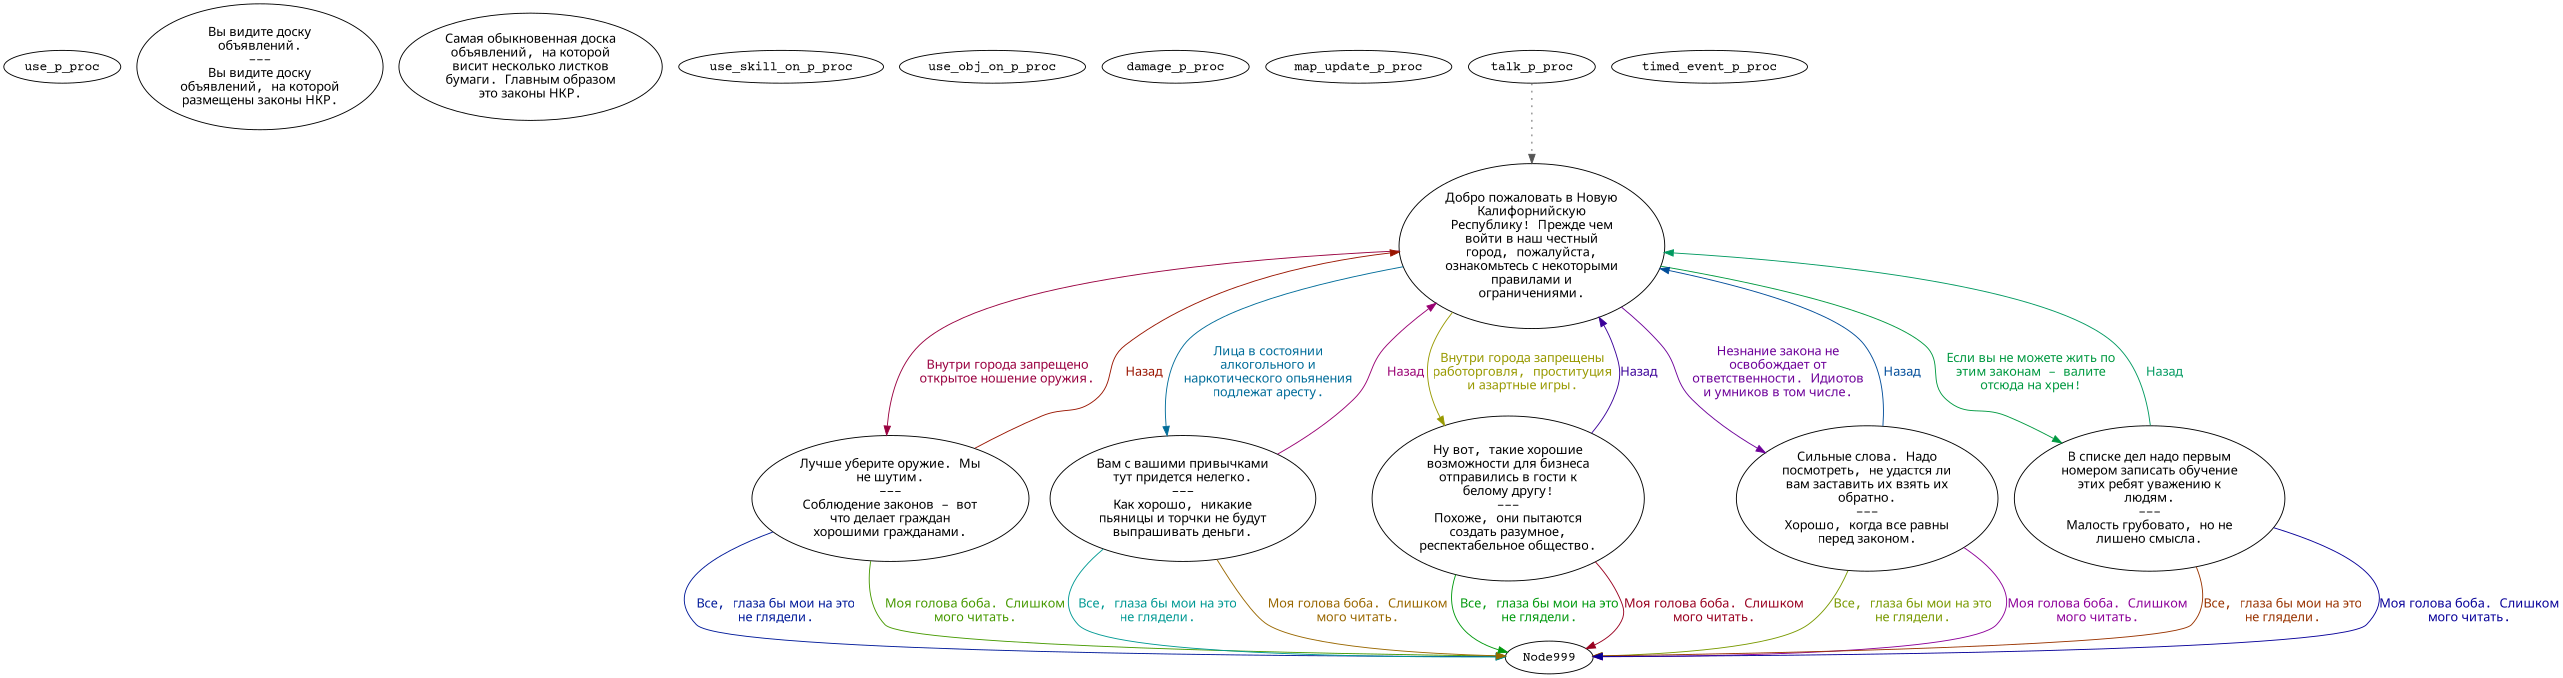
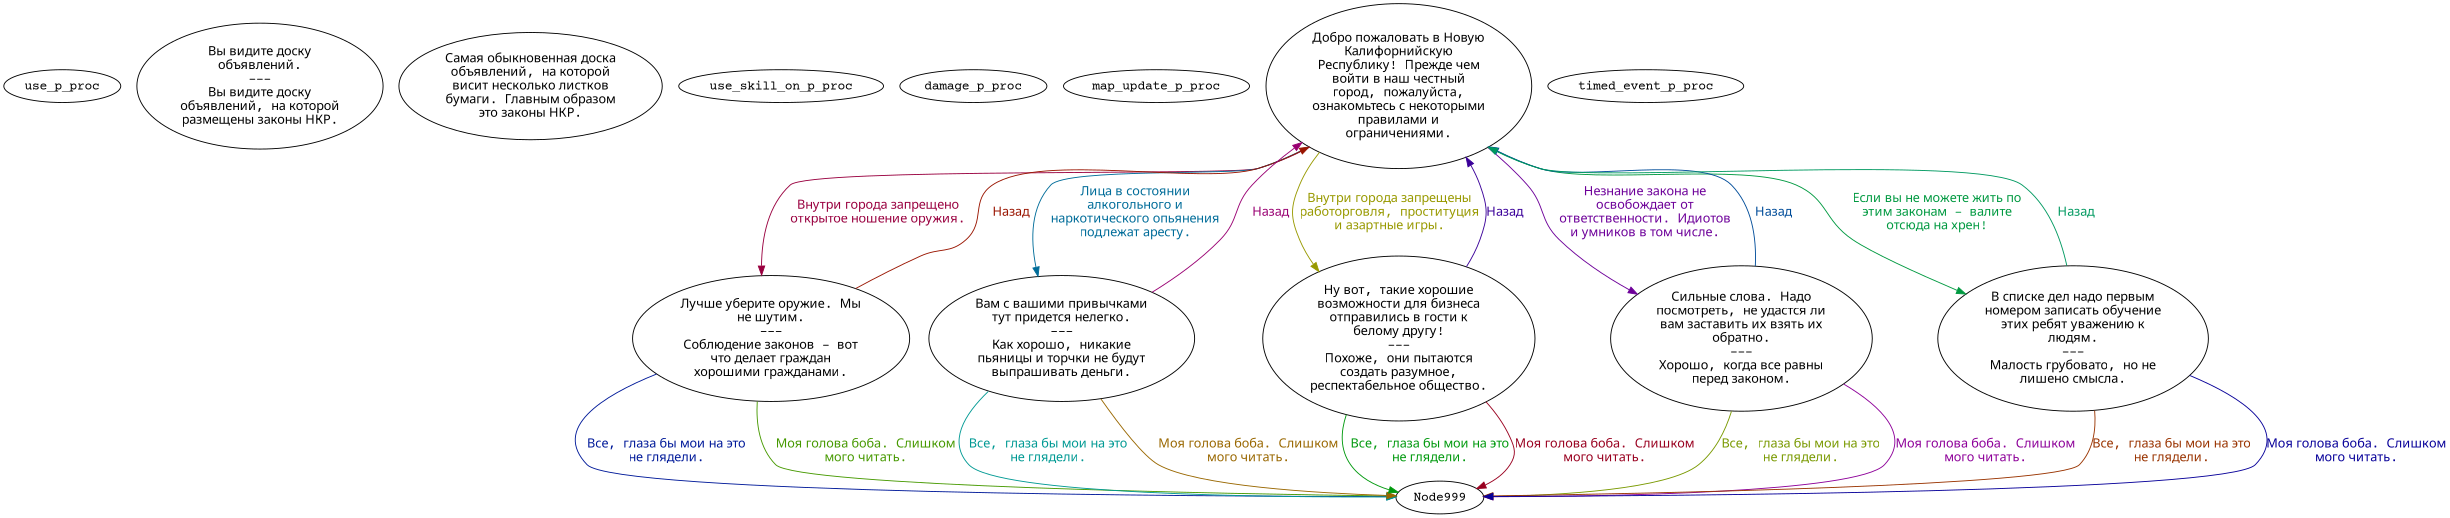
(992, 67) -> none
(1532, 67) -> none
